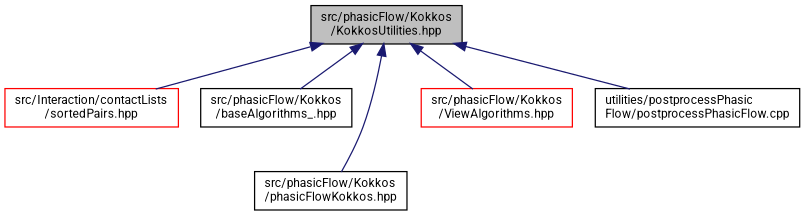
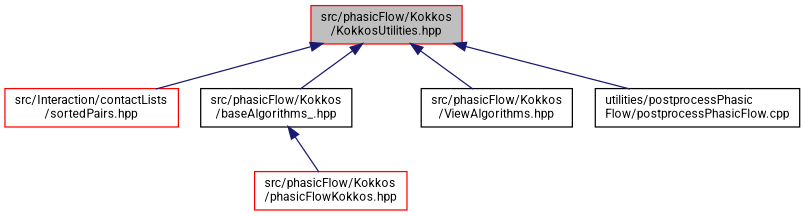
(387, 25) -> (387, 25)
(497, 108) -> (497, 108)
(367, 116) -> (307, 155)
(331, 191) -> (331, 191)
